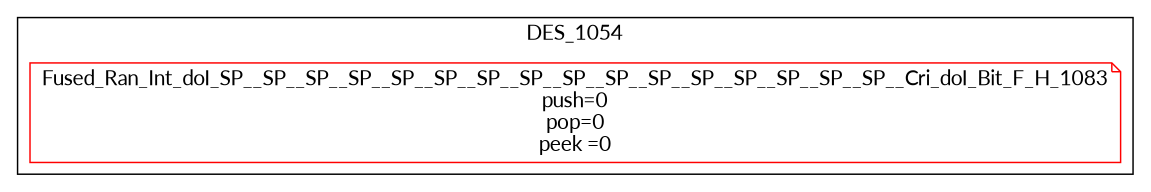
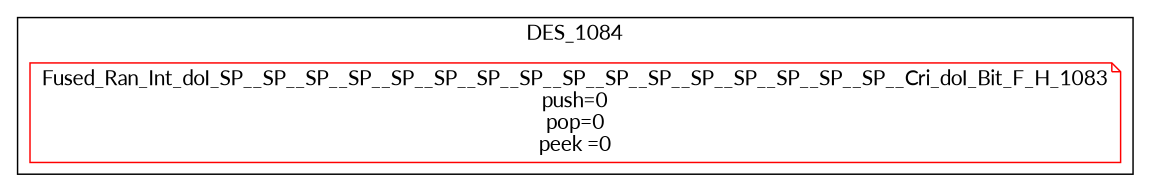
(575, 34) -> (575, 34)
